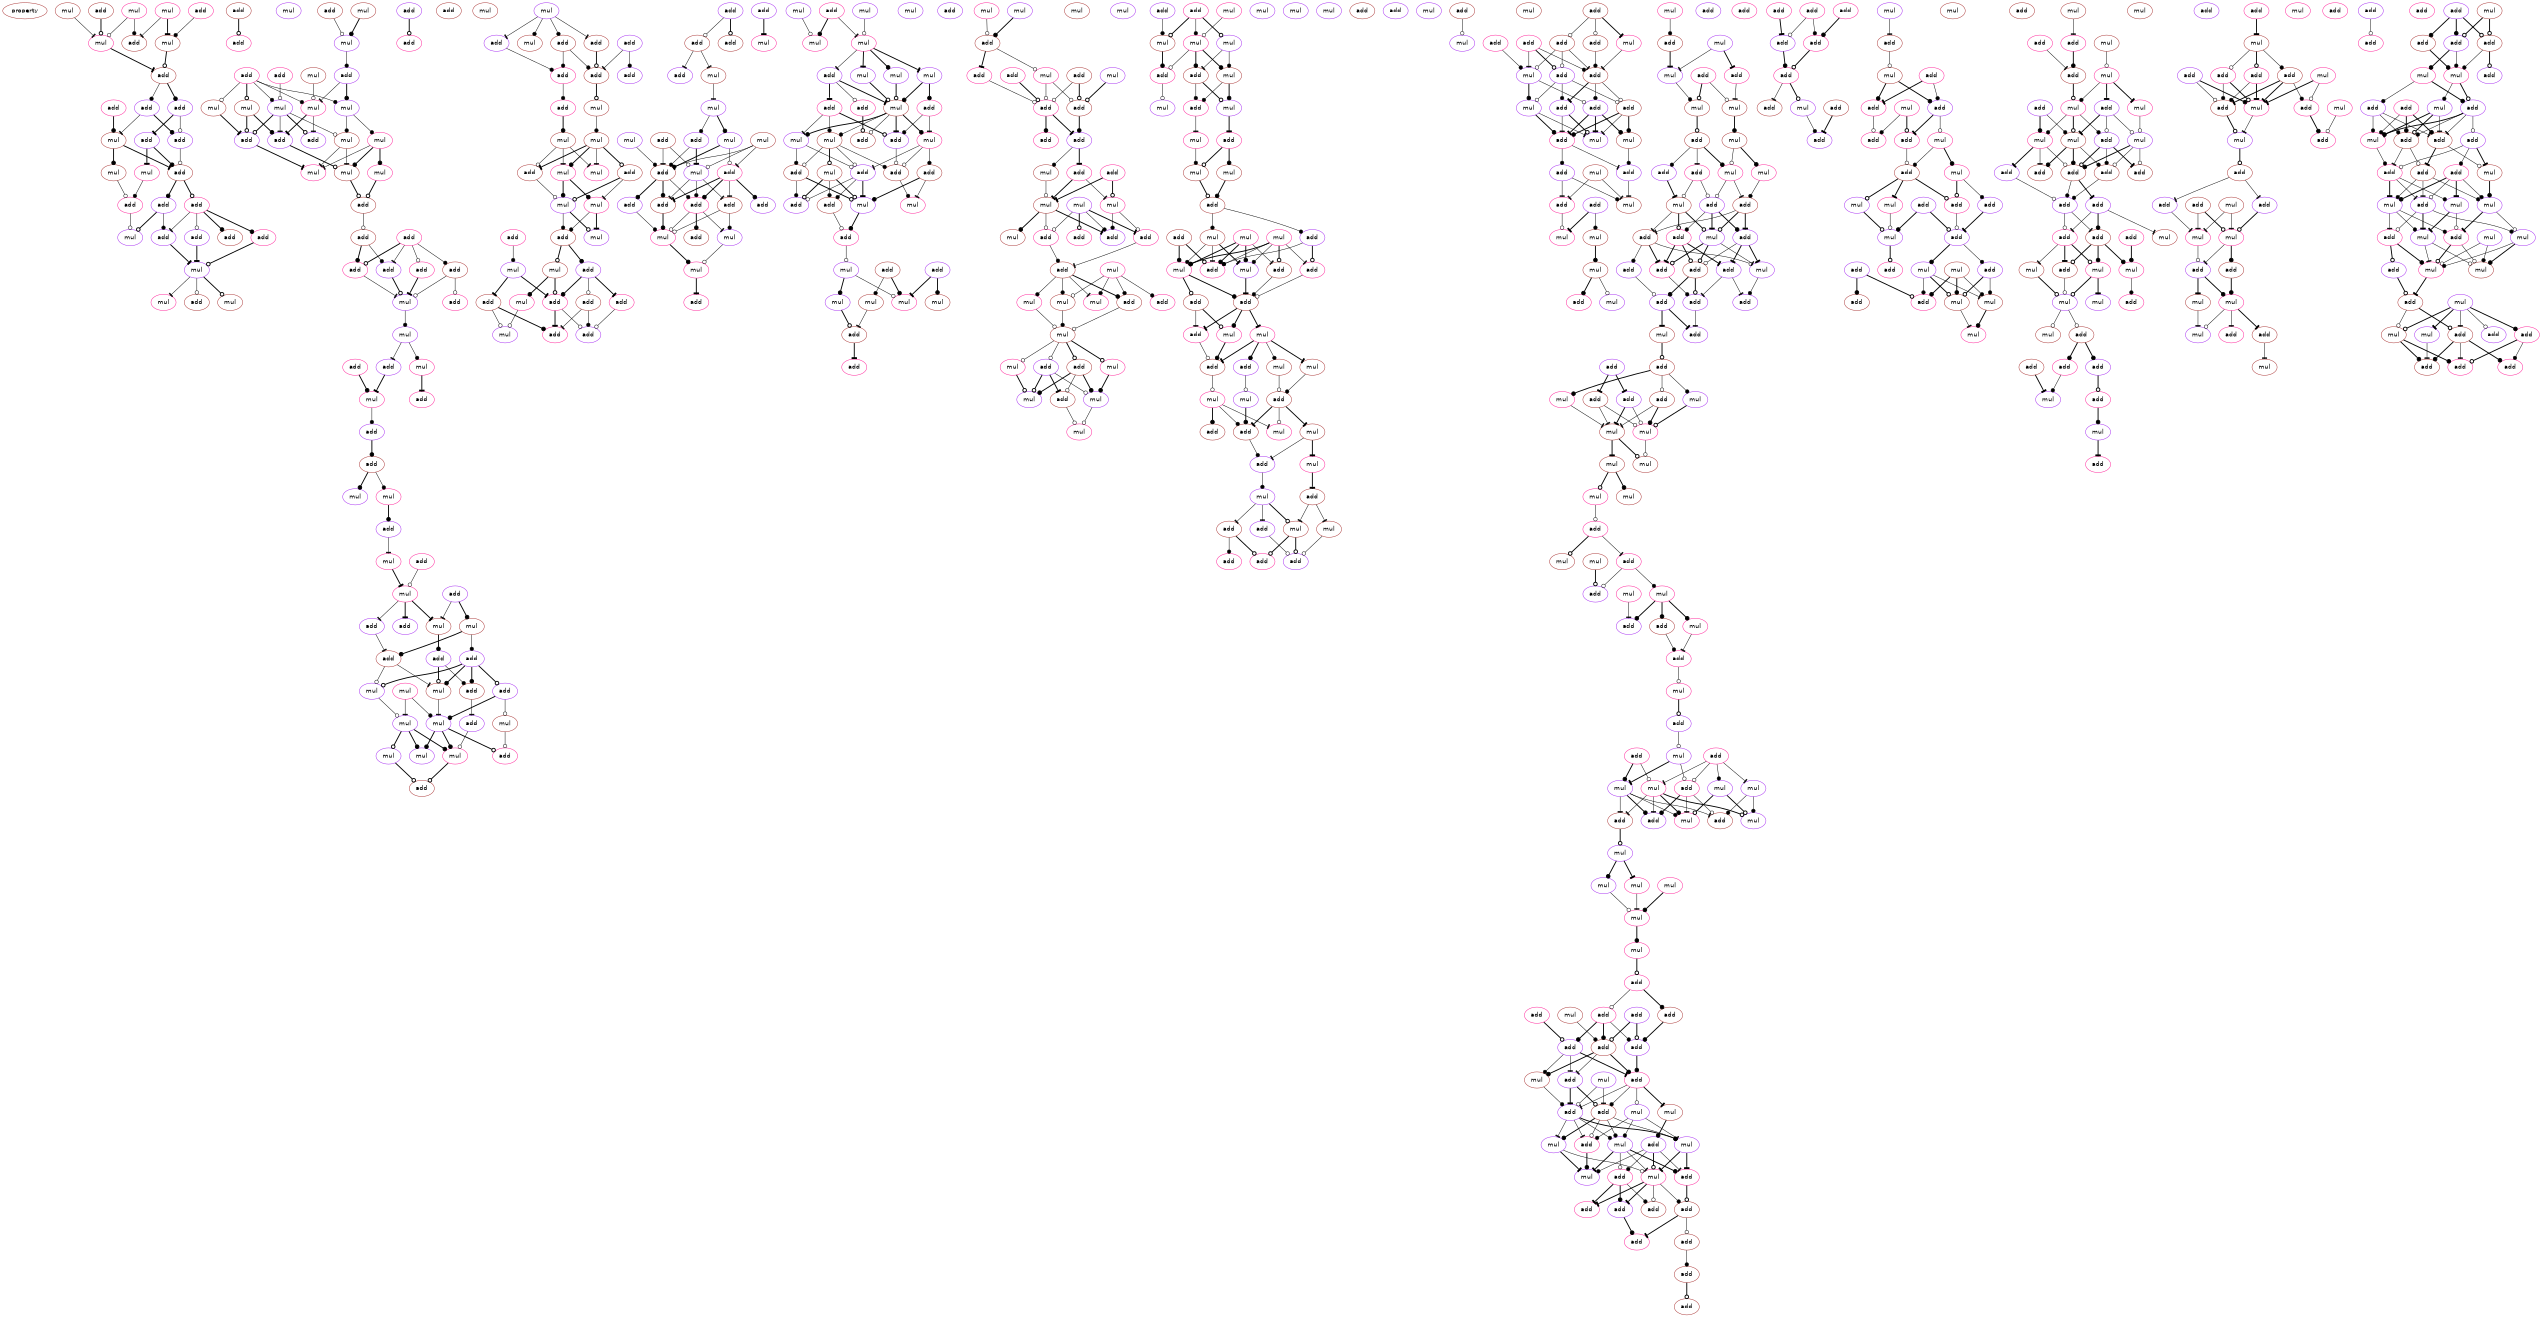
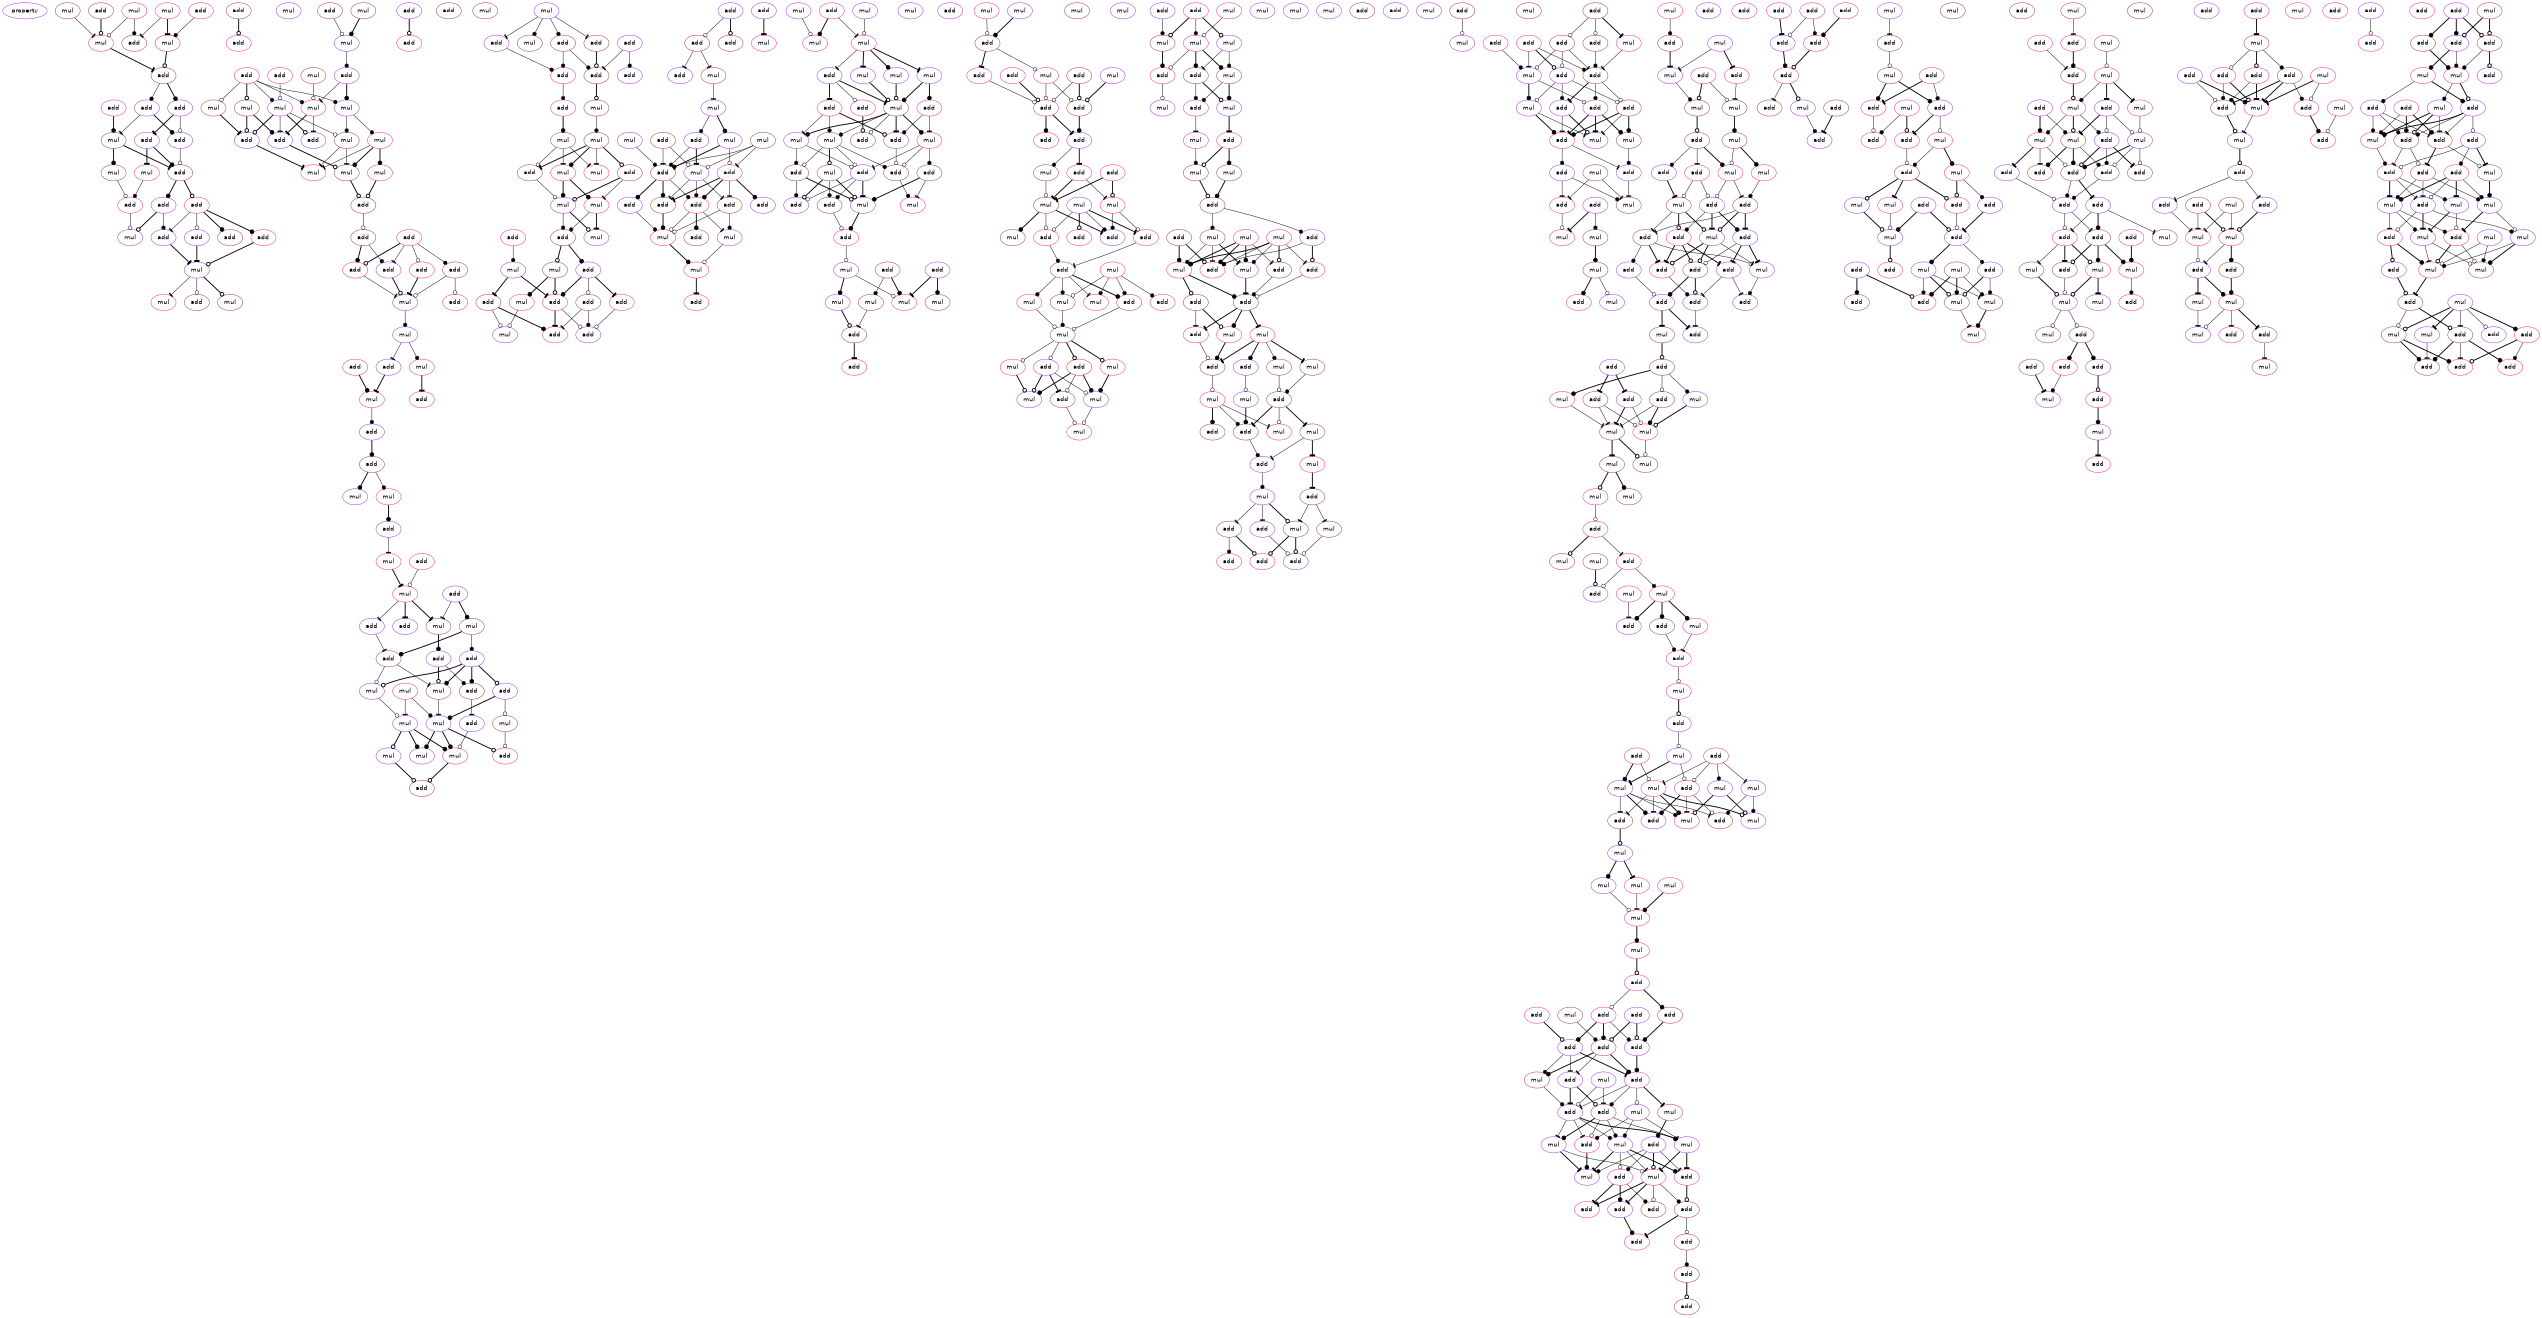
(25, 11) -> (25, 11)
